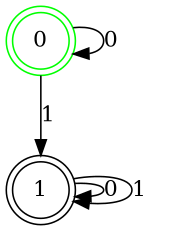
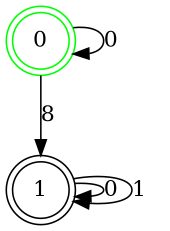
(49, 115) -> (49, 115)
